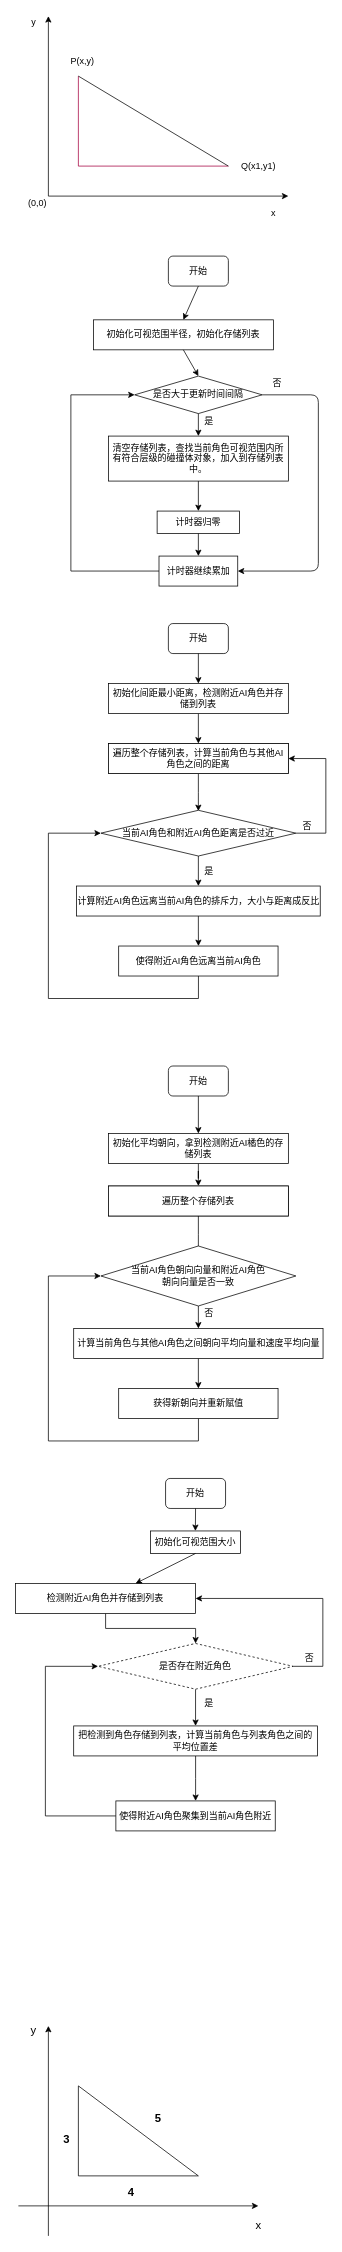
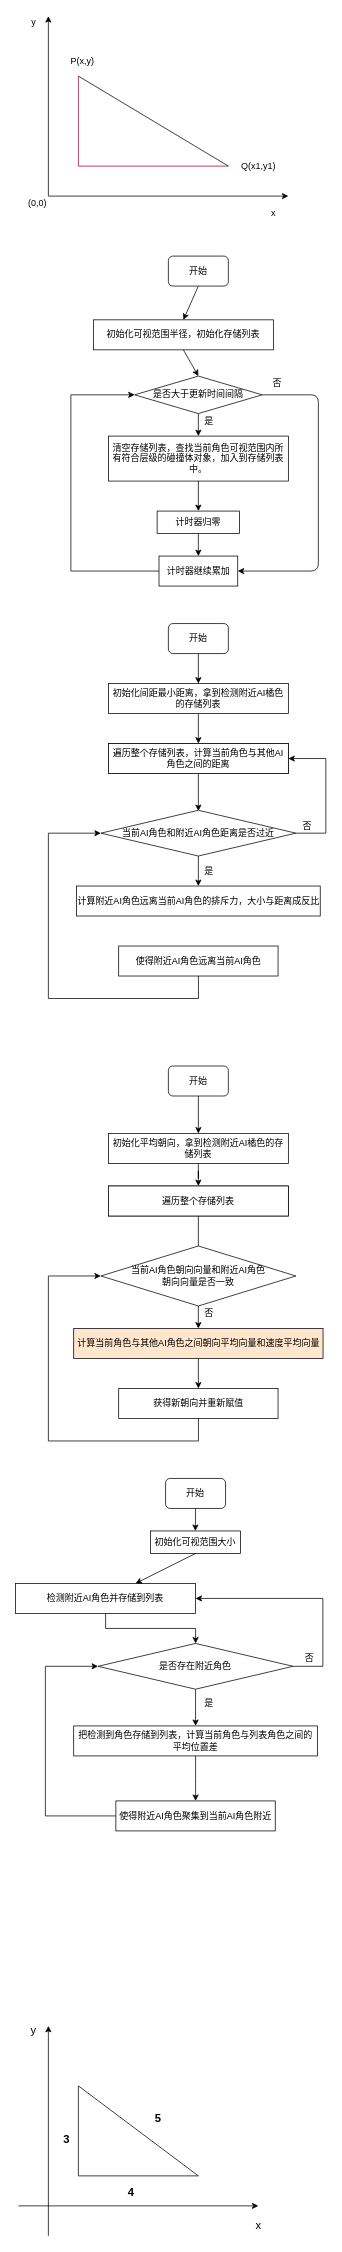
(198, 699) -> (198, 699)
(198, 928) -> none
(198, 1344) -> (198, 1344)
(196, 1667) -> (196, 1667)
